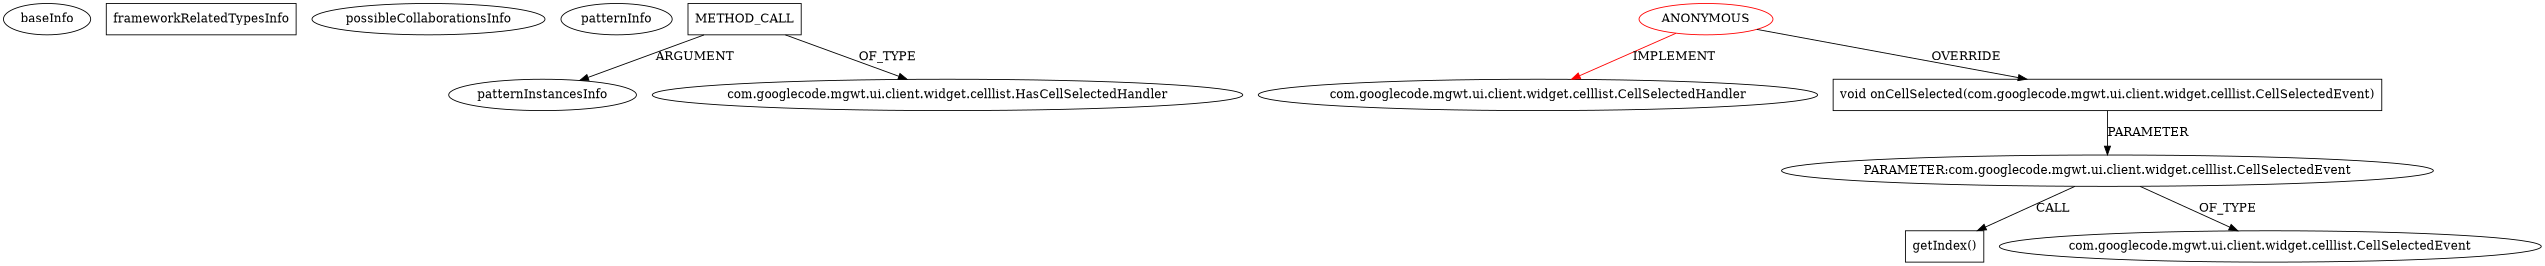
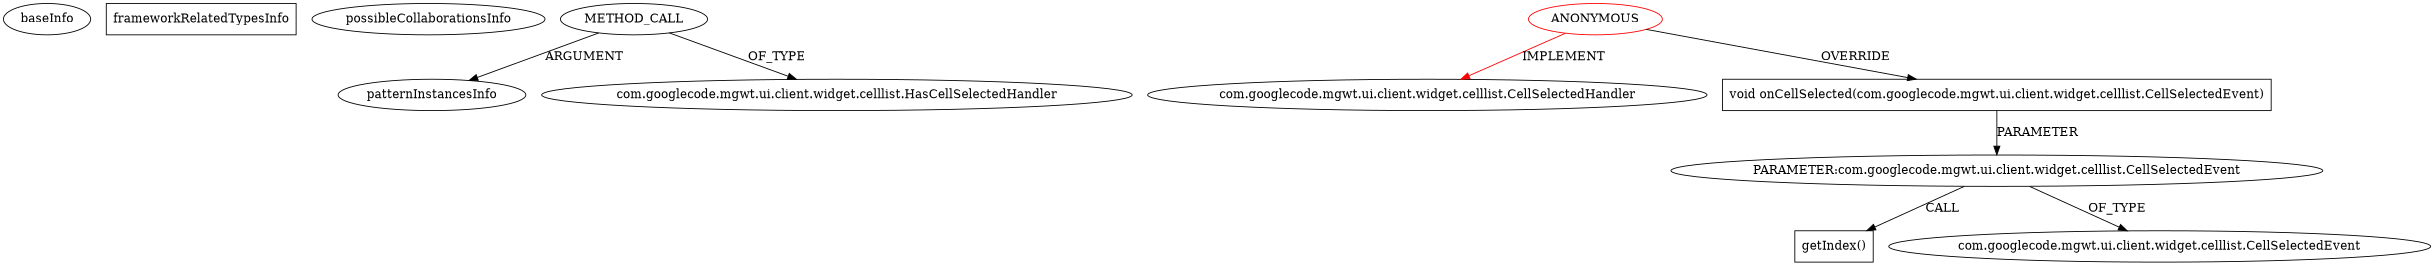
(617, 19) -> none
(745, 19) -> (634, 19)
